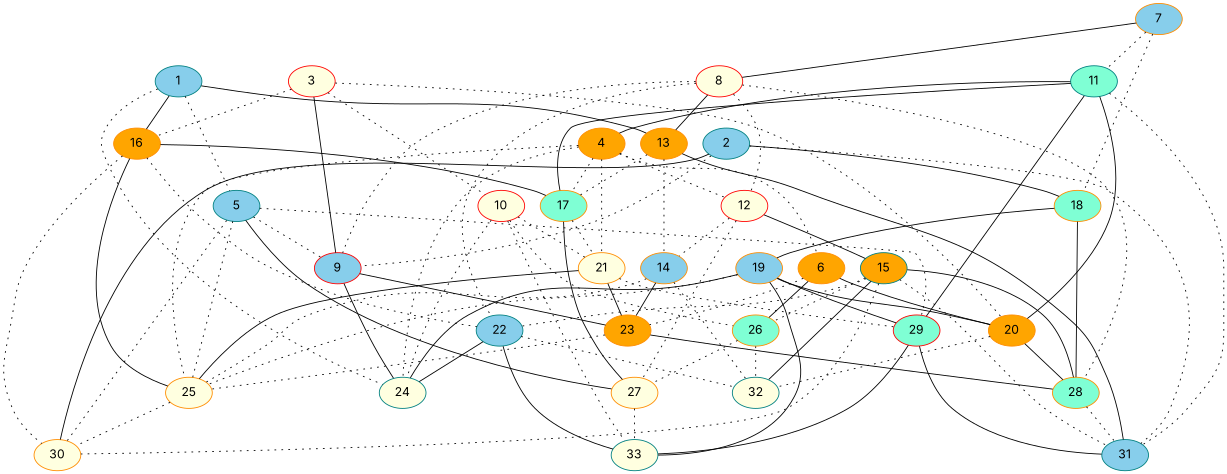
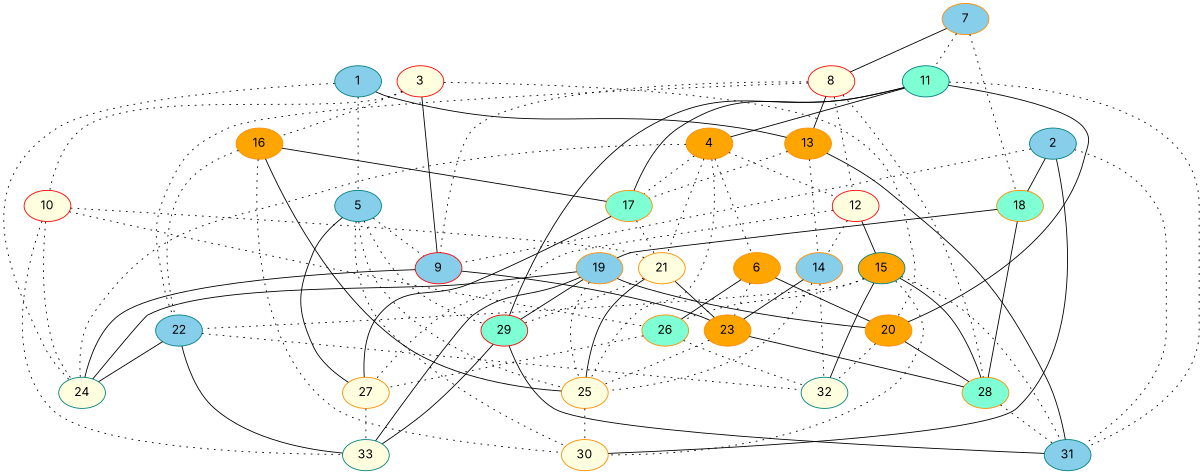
(158, 113) -> none
